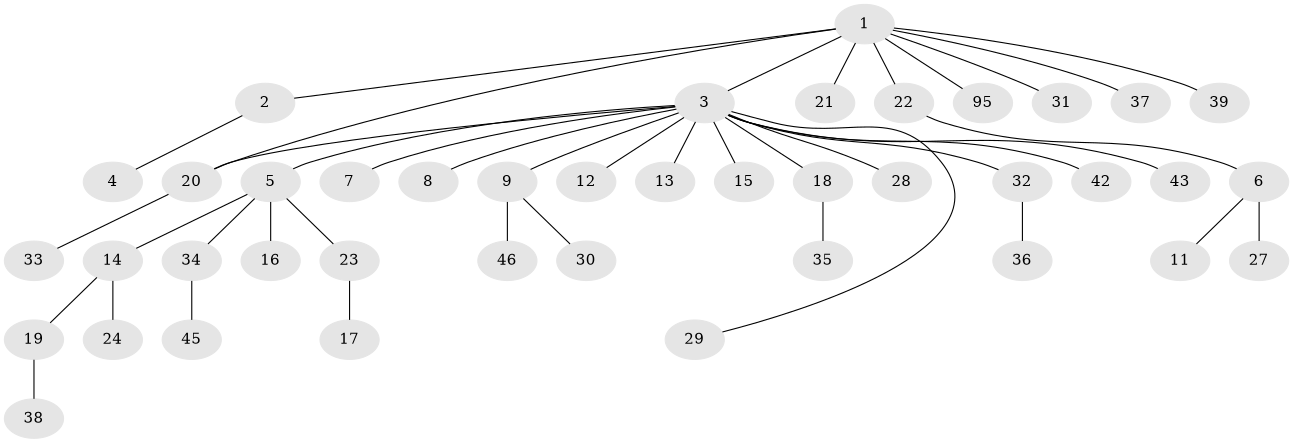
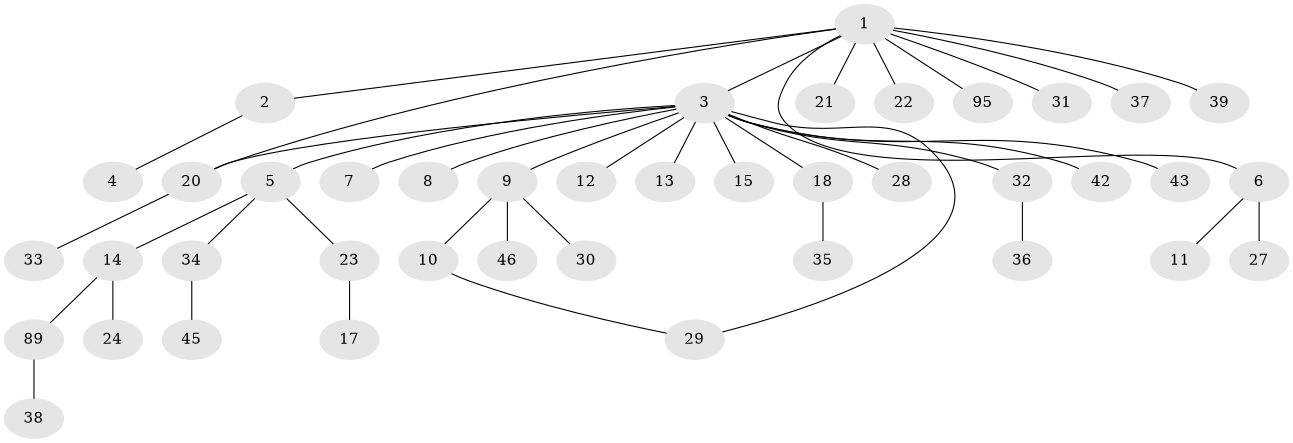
(1090, 143) -> (921, 159)
(271, 261) -> none
none -> (428, 261)
(34, 340) -> (34, 340)
